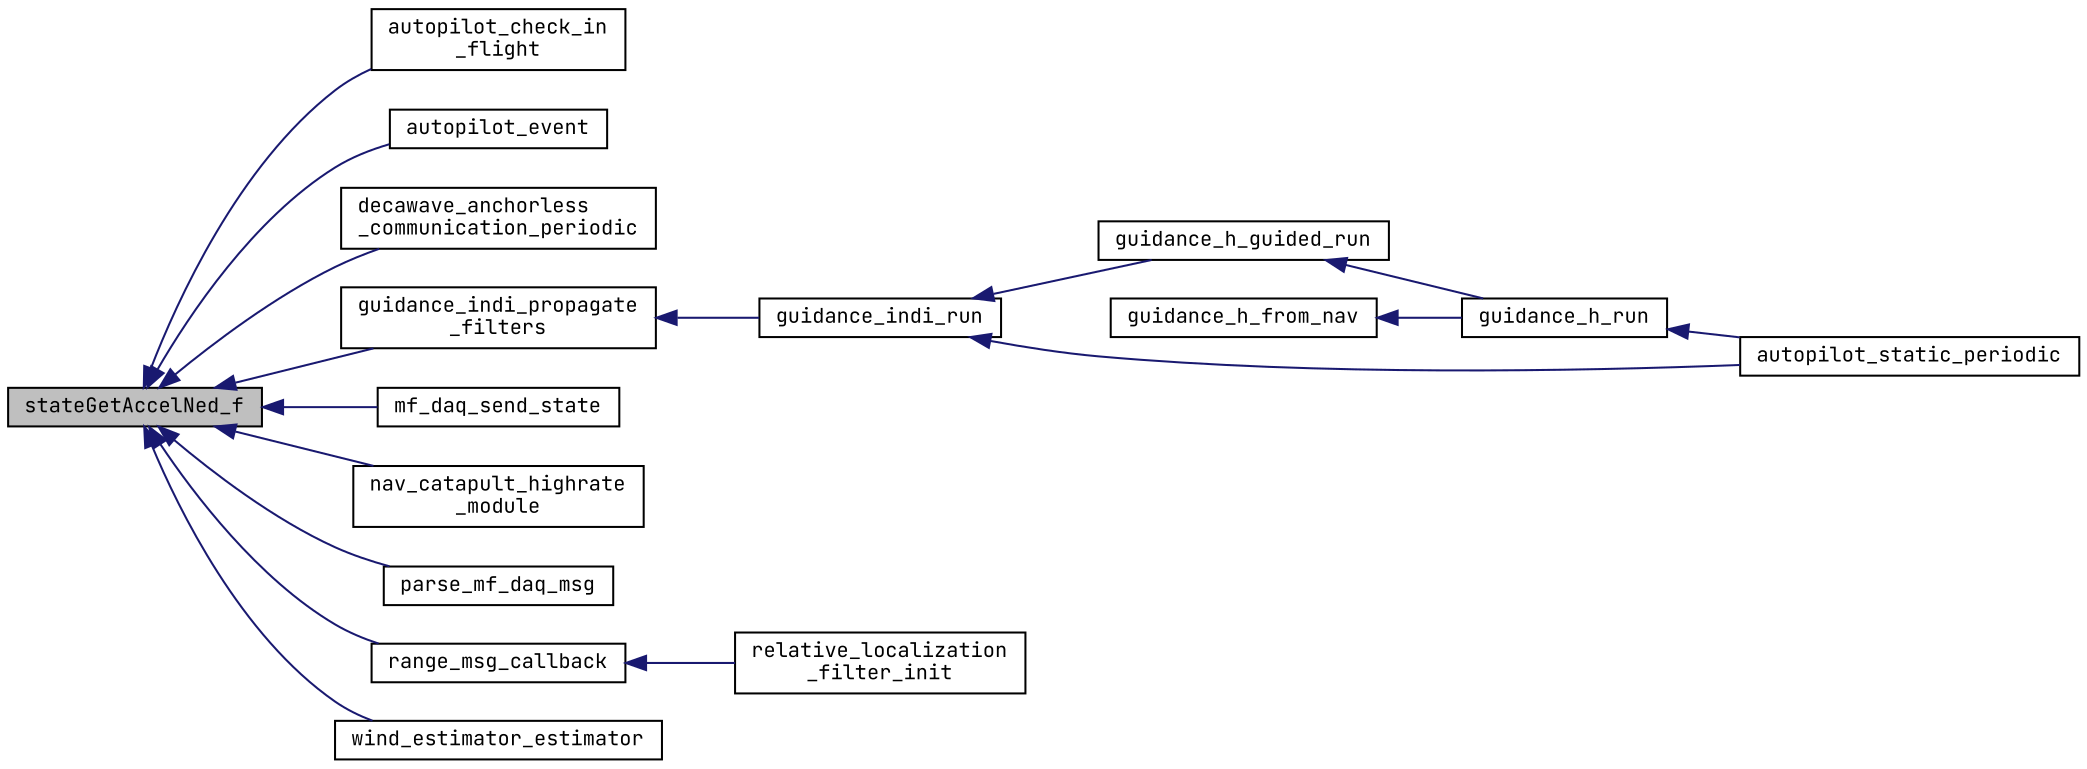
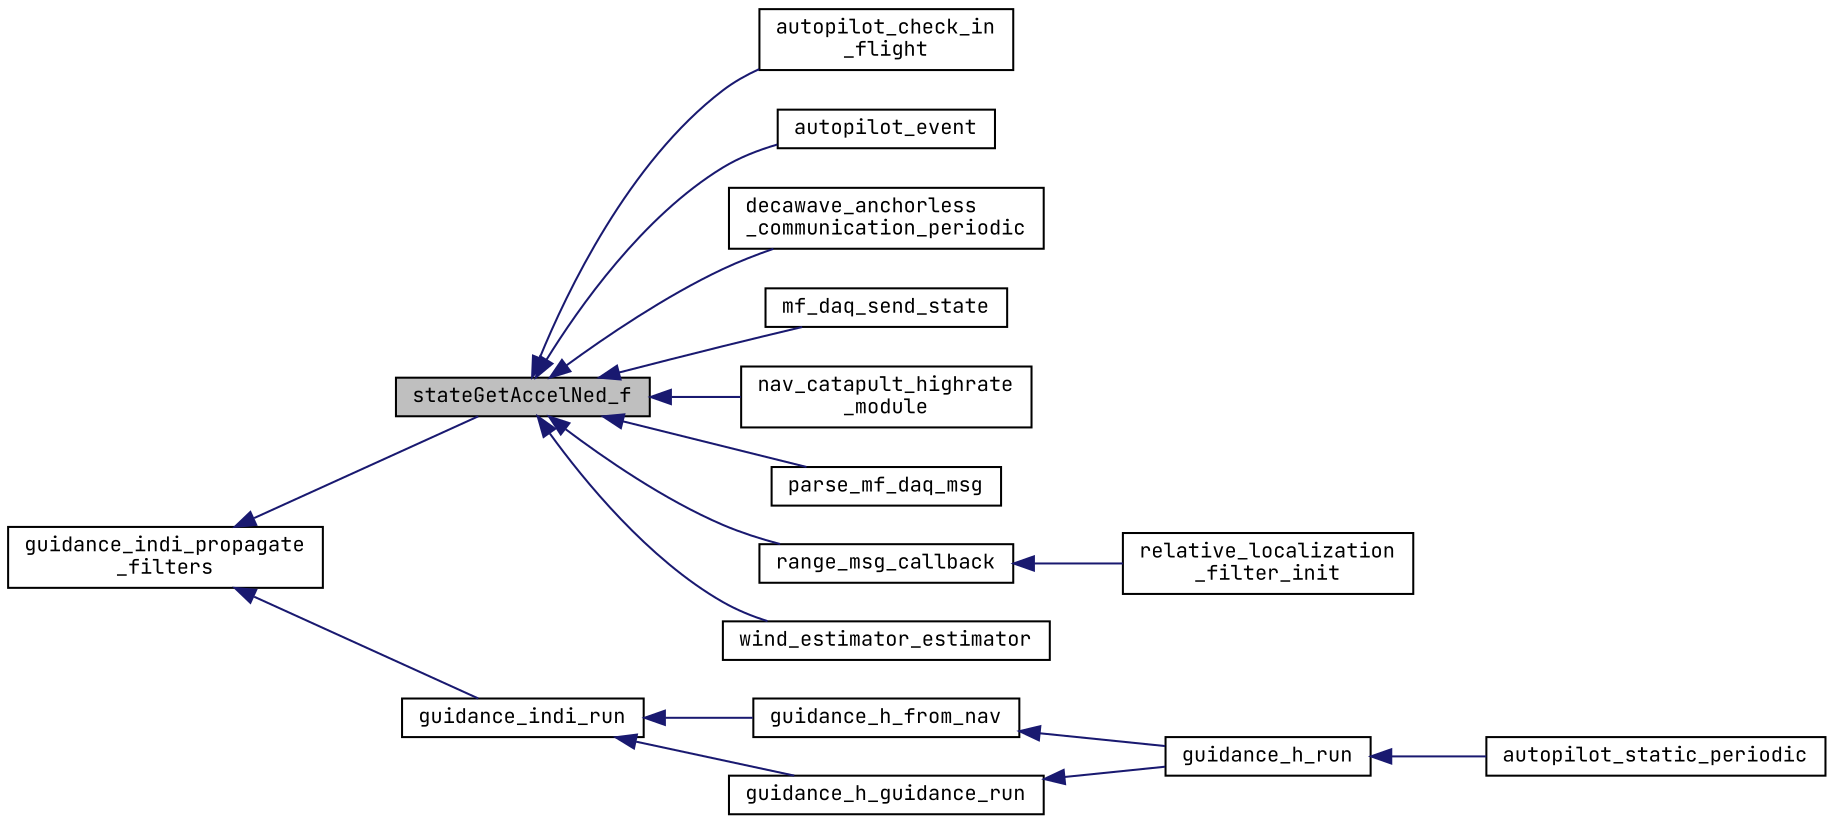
(1244, 241) -> (886, 795)
(304, 366) -> (366, 467)
(1365, 369) -> (709, 718)
